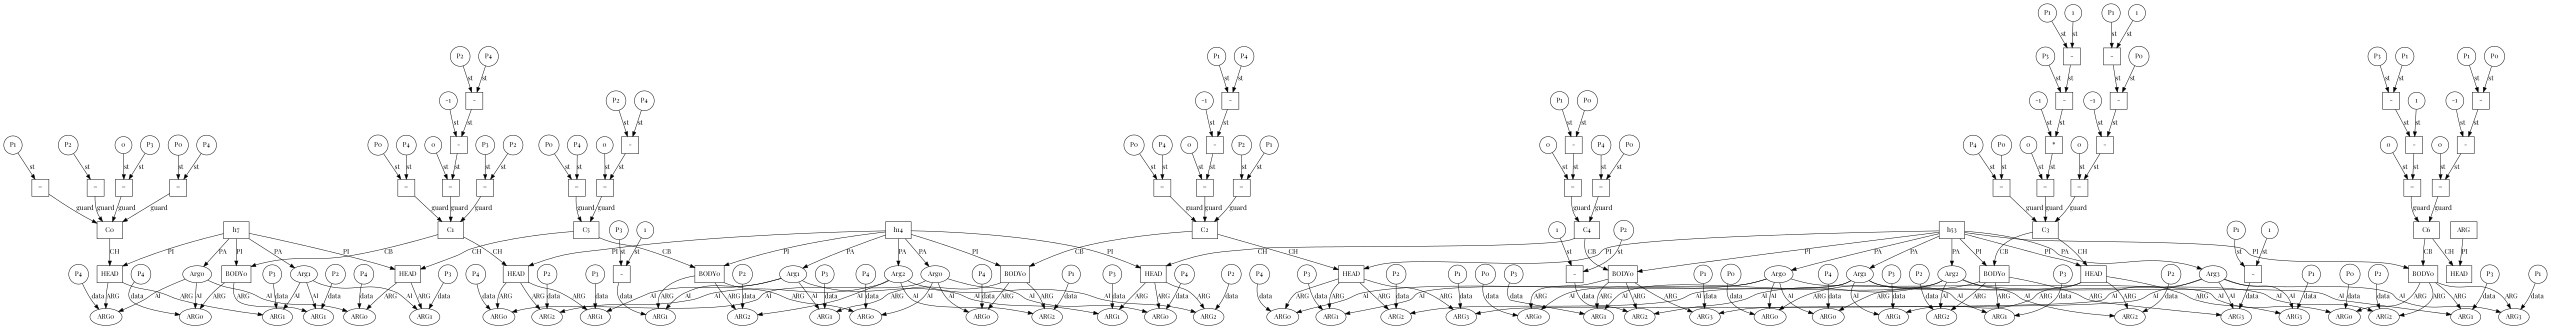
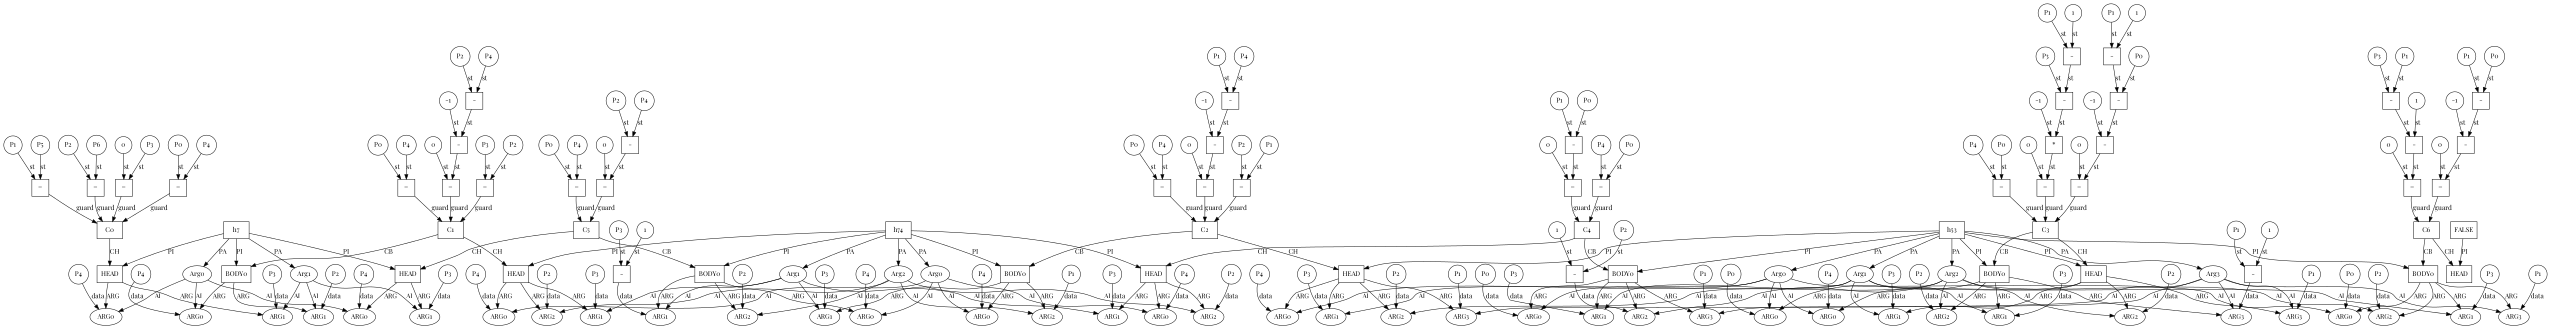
none -> (40, 145)
none -> (97, 145)
(898, 230) -> (898, 230)
(2464, 230) -> (2464, 230)
